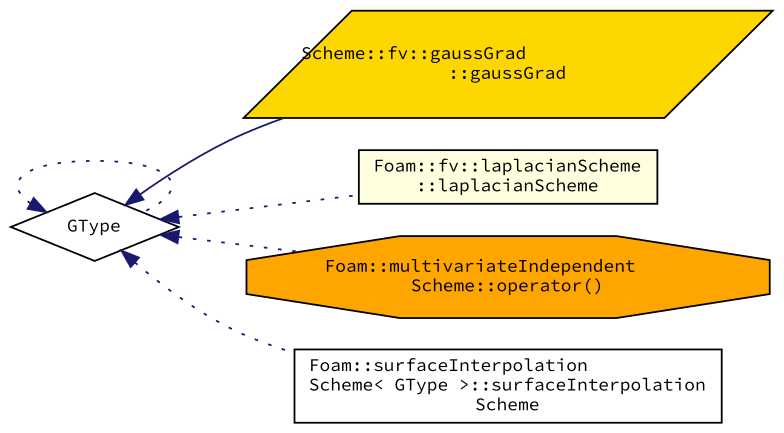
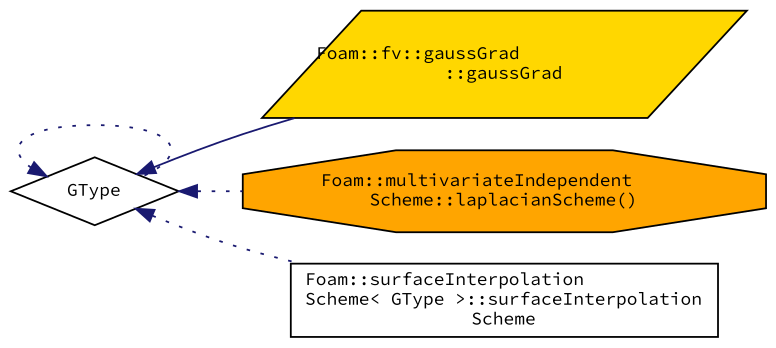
(508, 64) -> (504, 64)
(508, 177) -> none
(508, 277) -> (504, 191)
